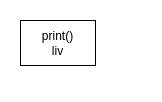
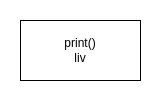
(58, 43) -> (81, 51)
